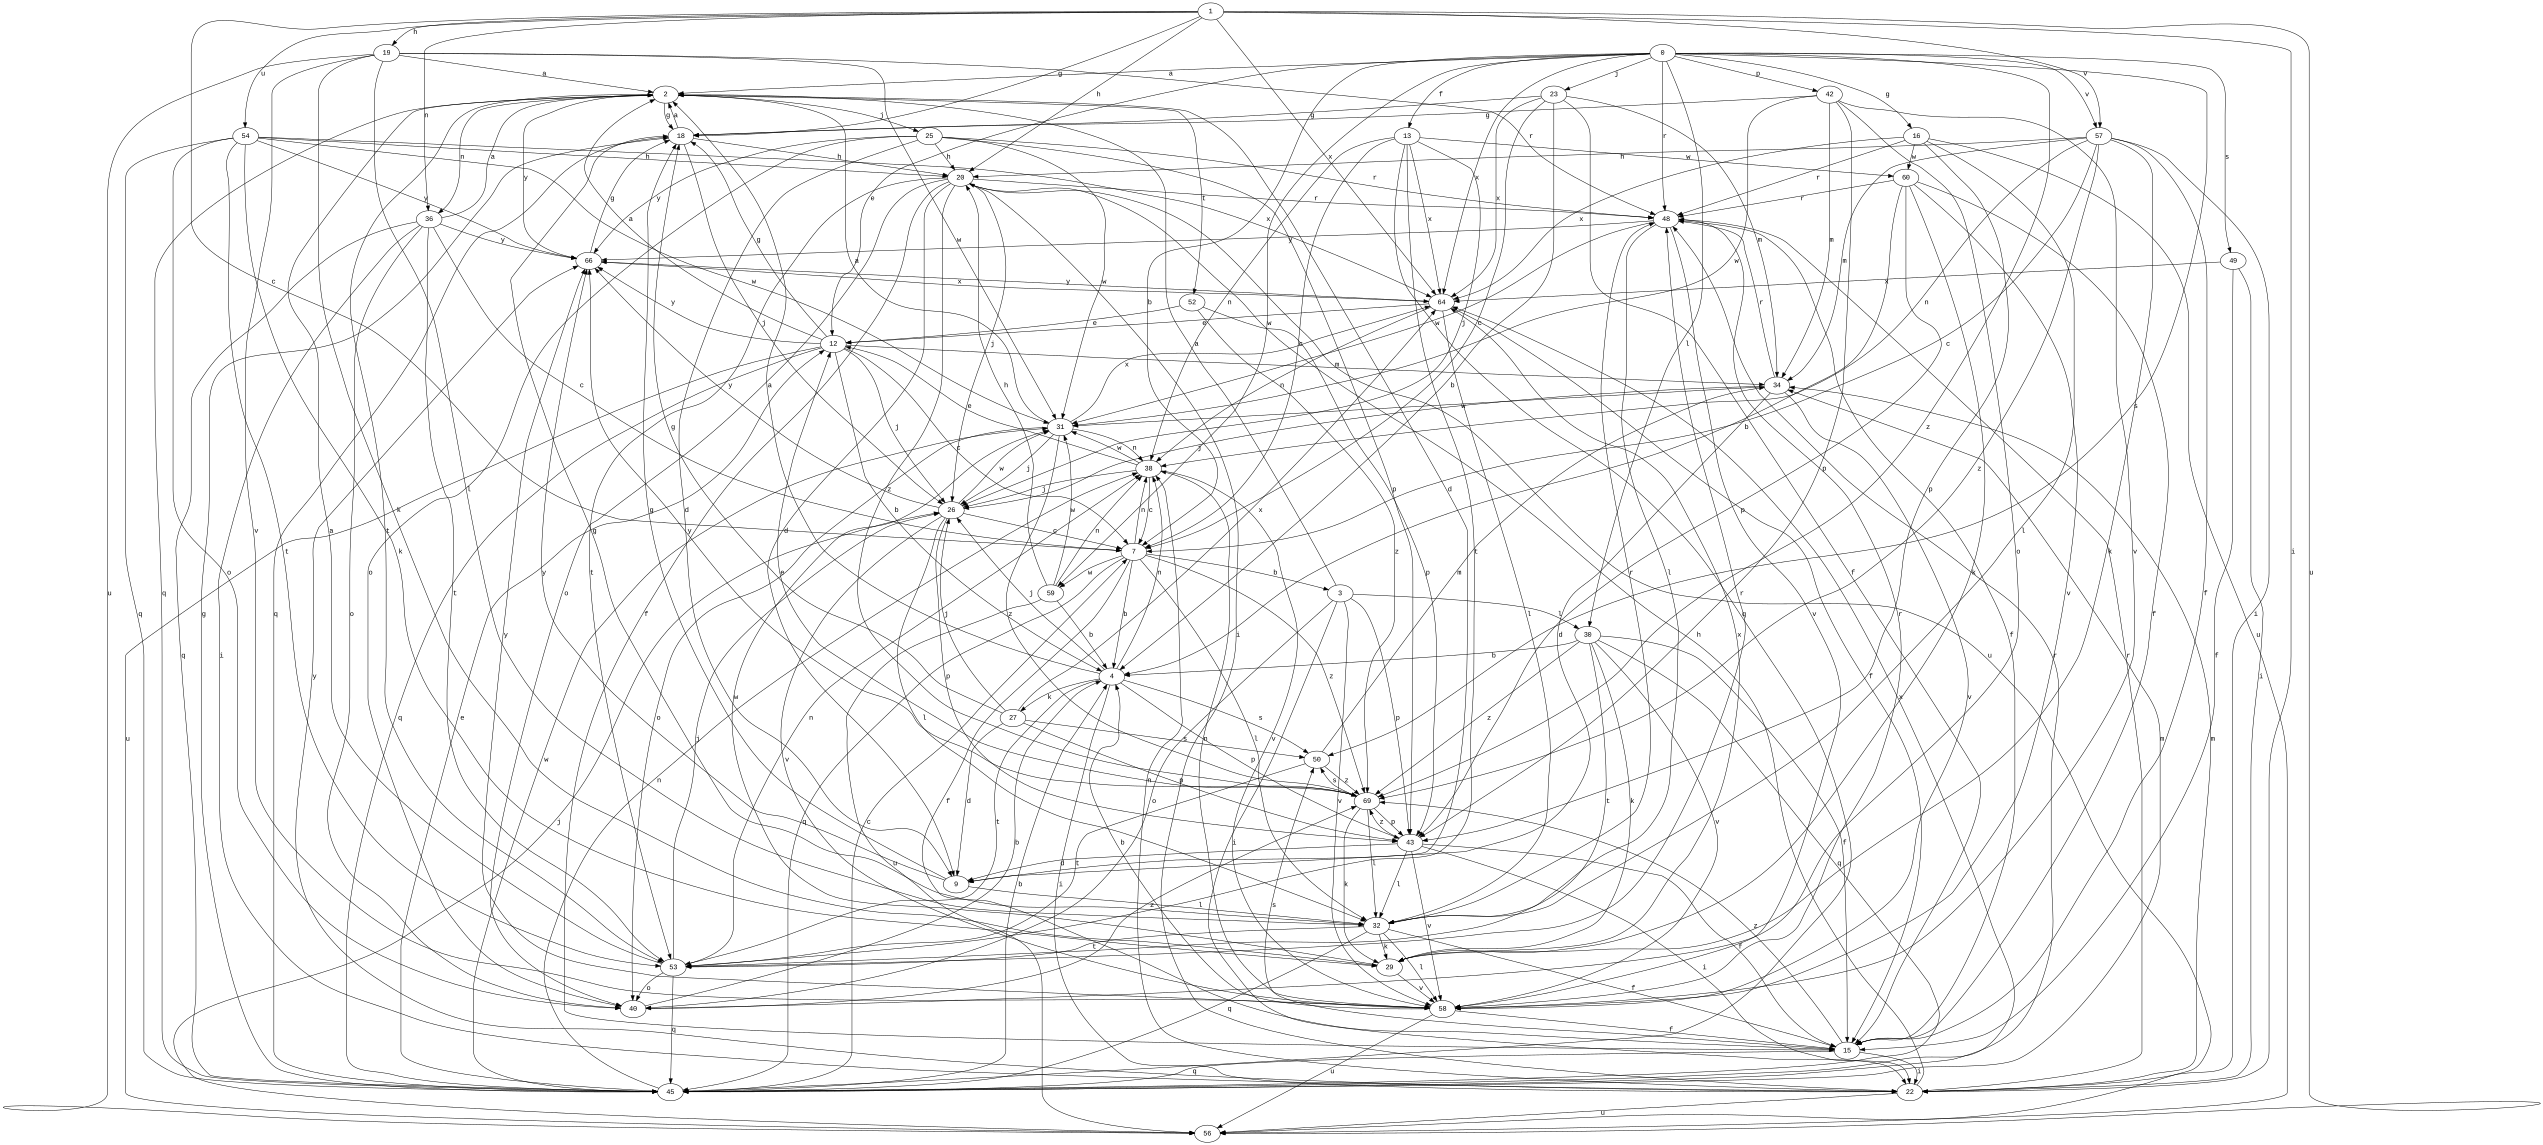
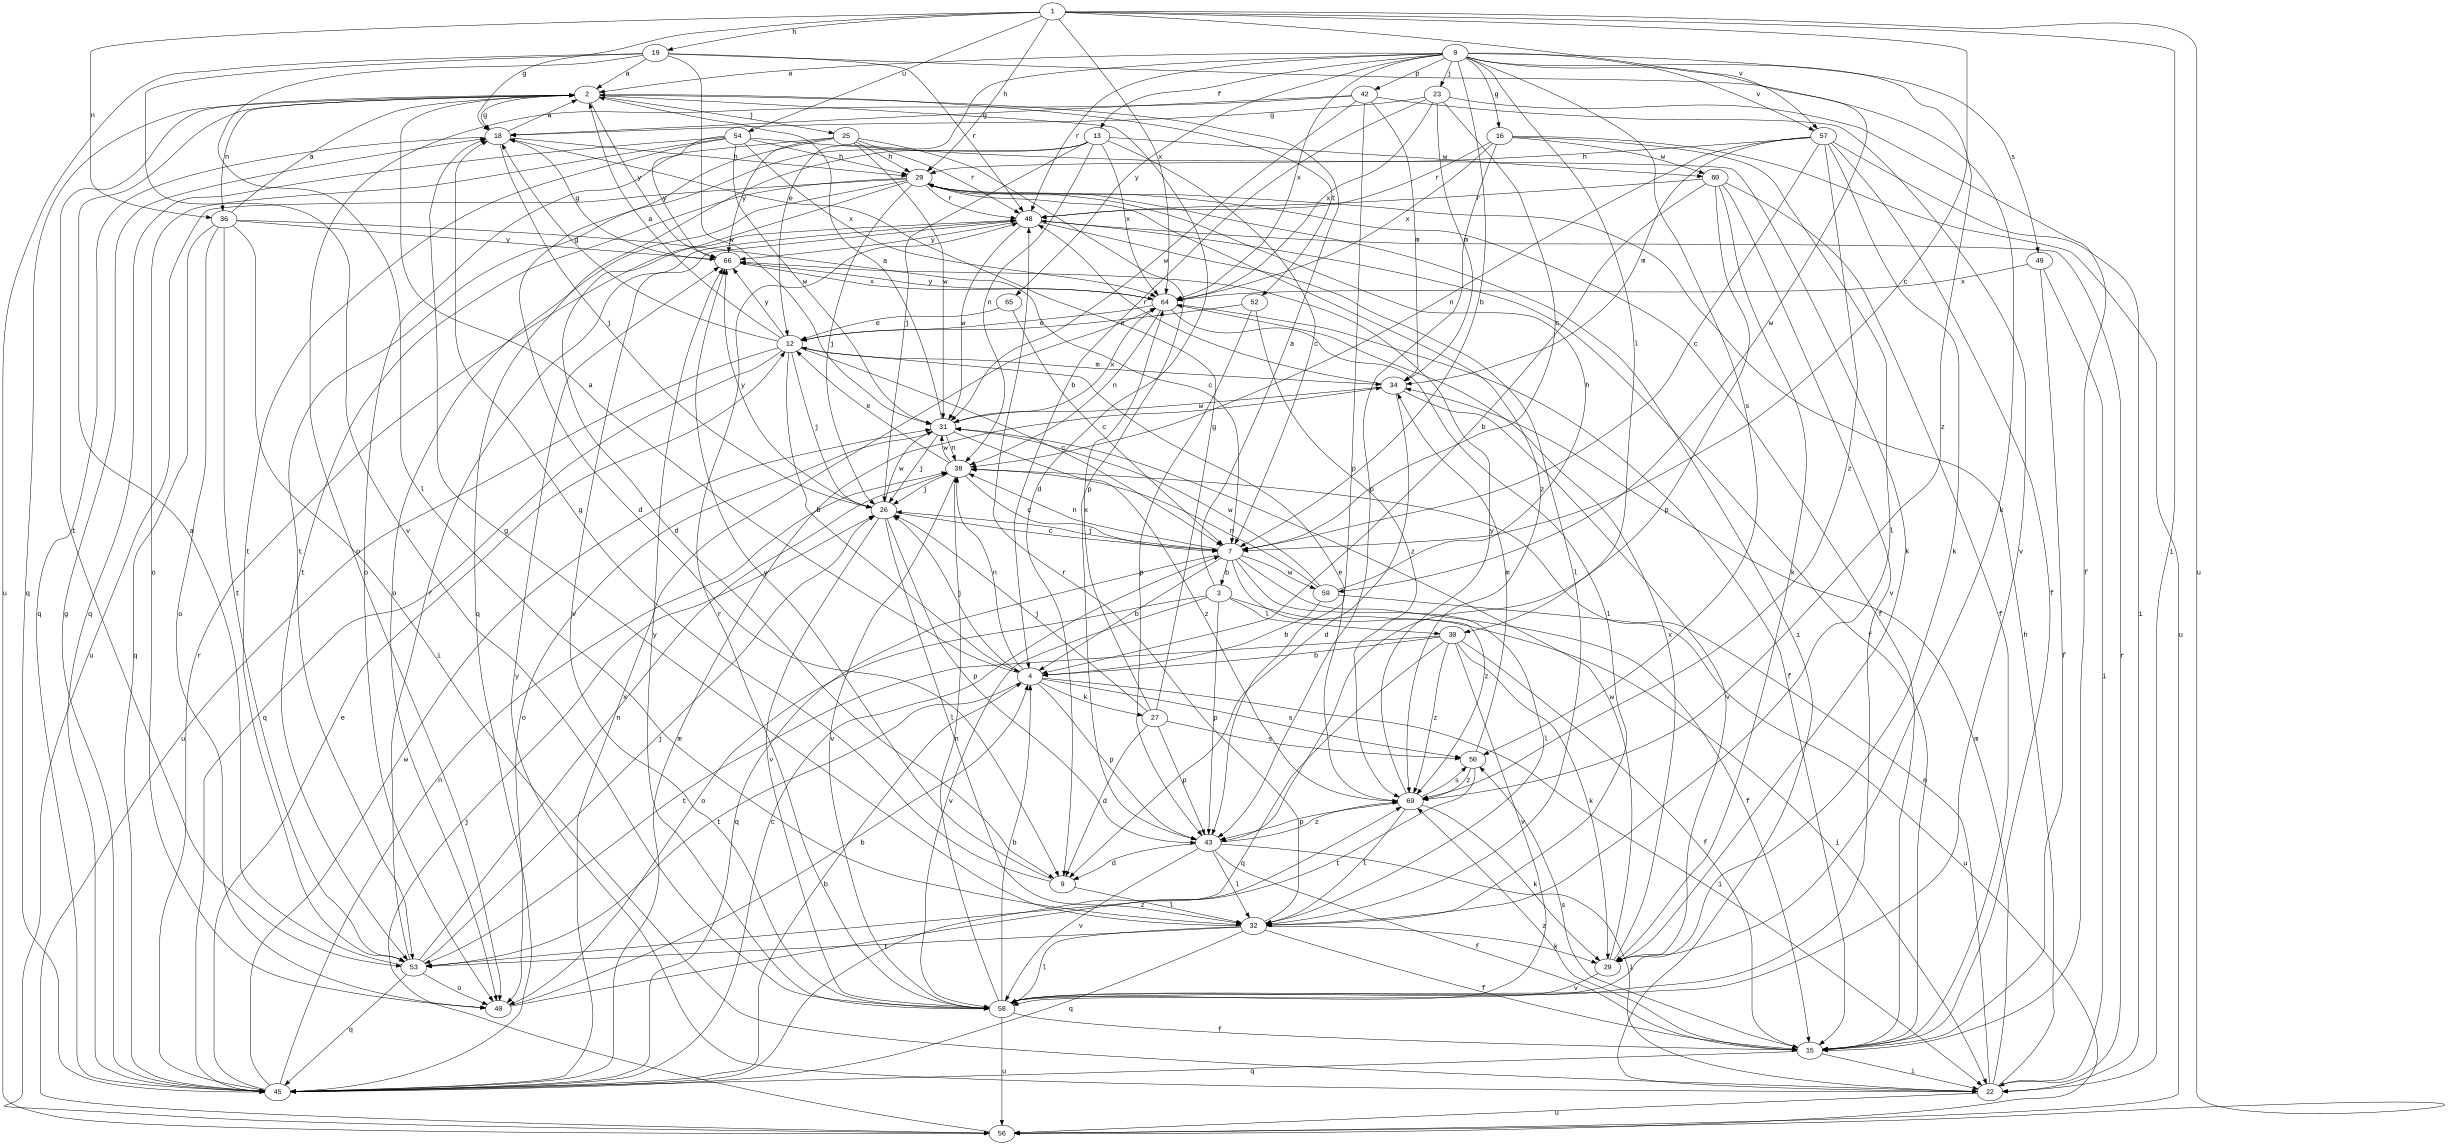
none -> (1009, 302)
(1361, 418) -> (1060, 529)
